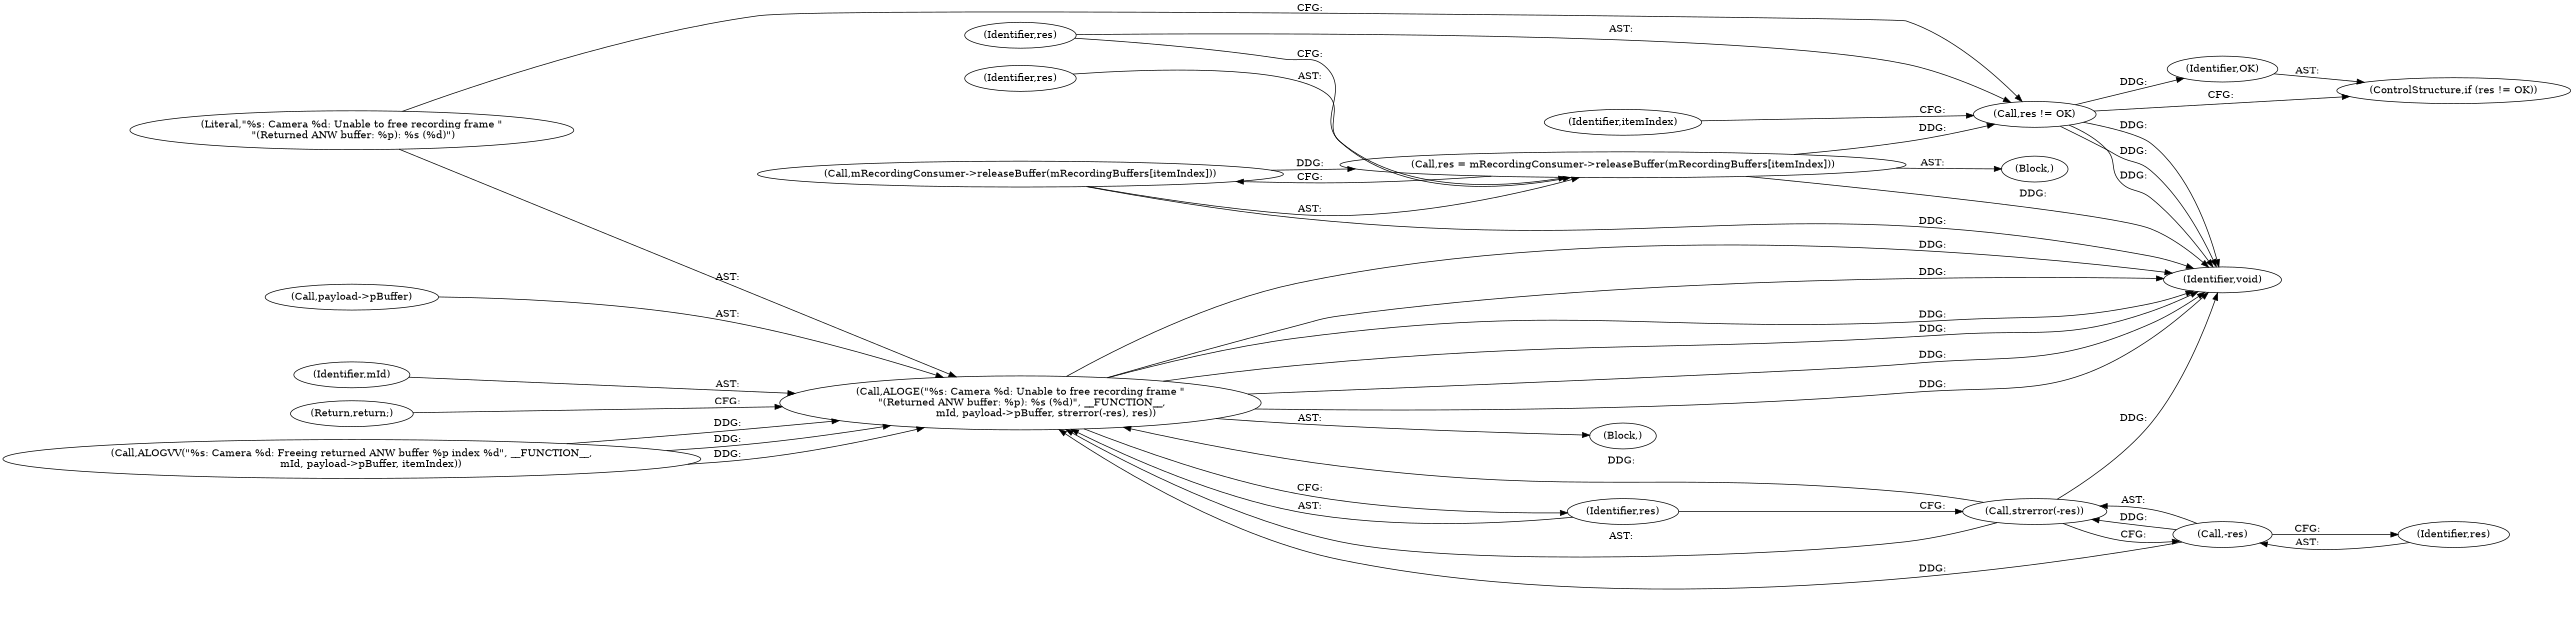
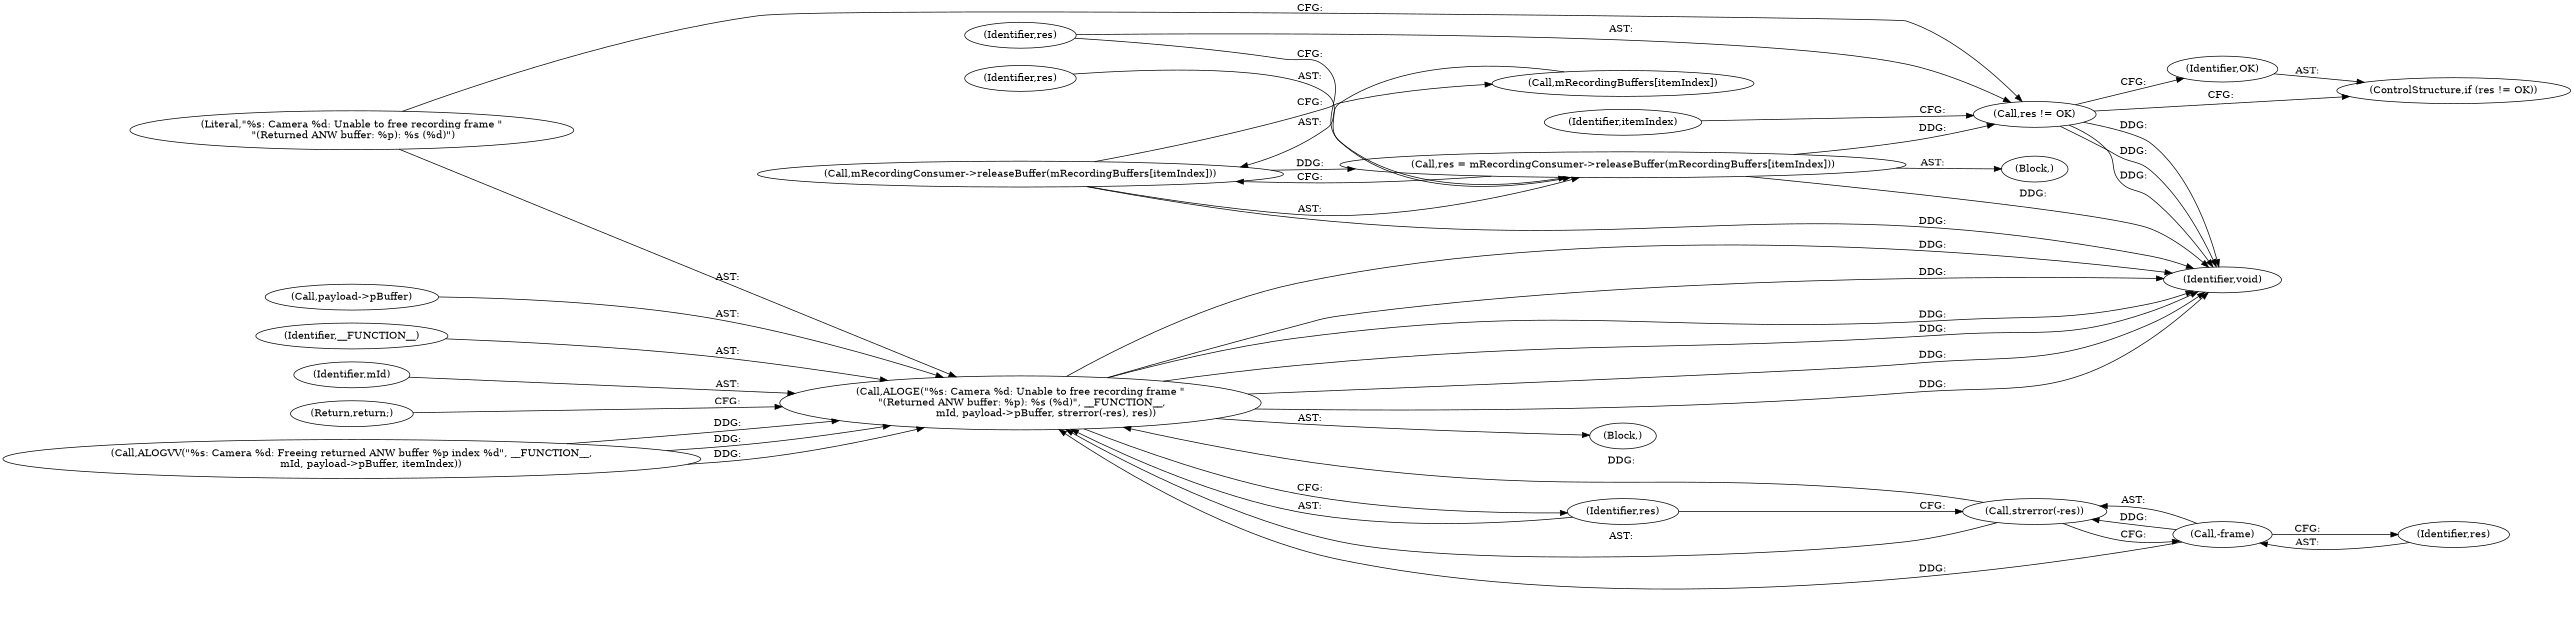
(2135, 82) -> (2135, 82)
none -> (1623, 83)
none -> (352, 336)
(2157, 416) -> none
(2223, 535) -> (2223, 535)
